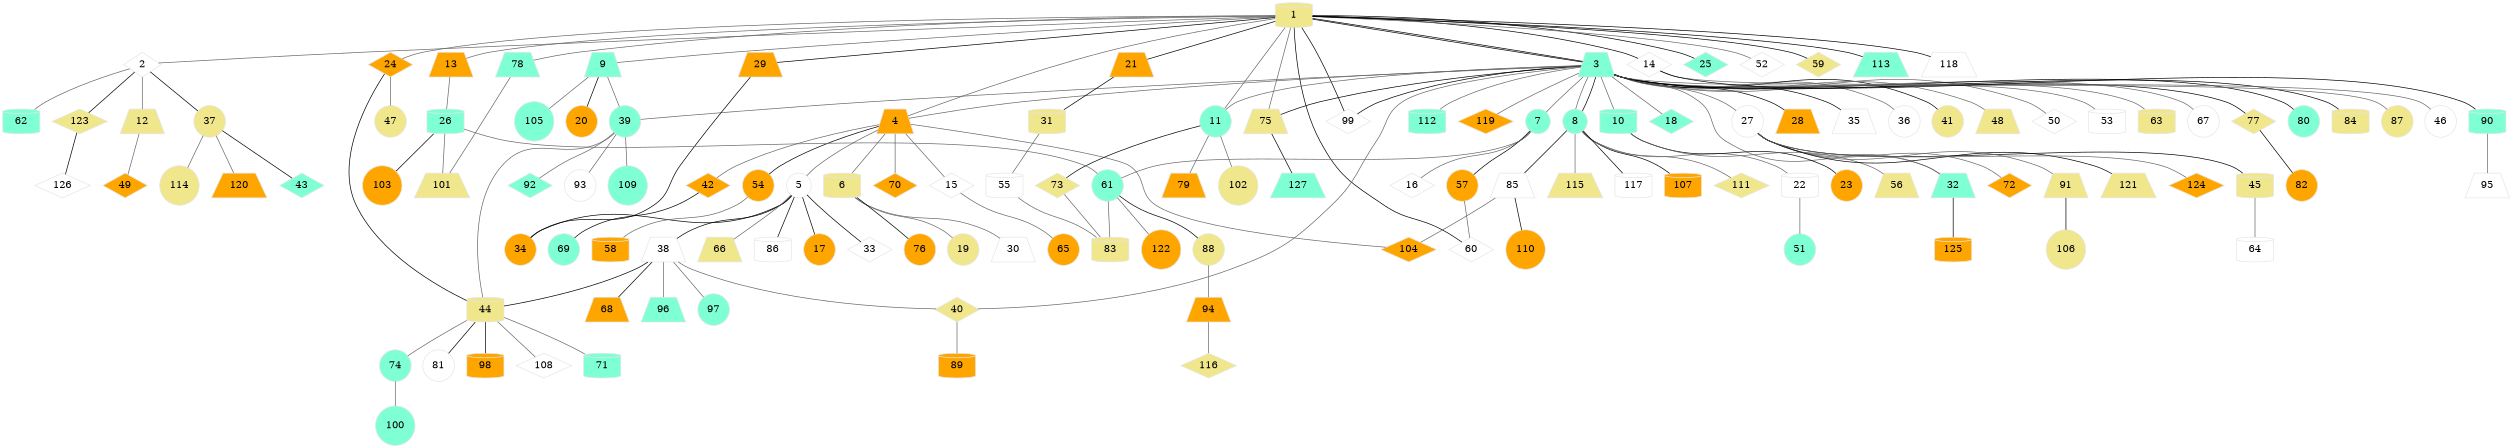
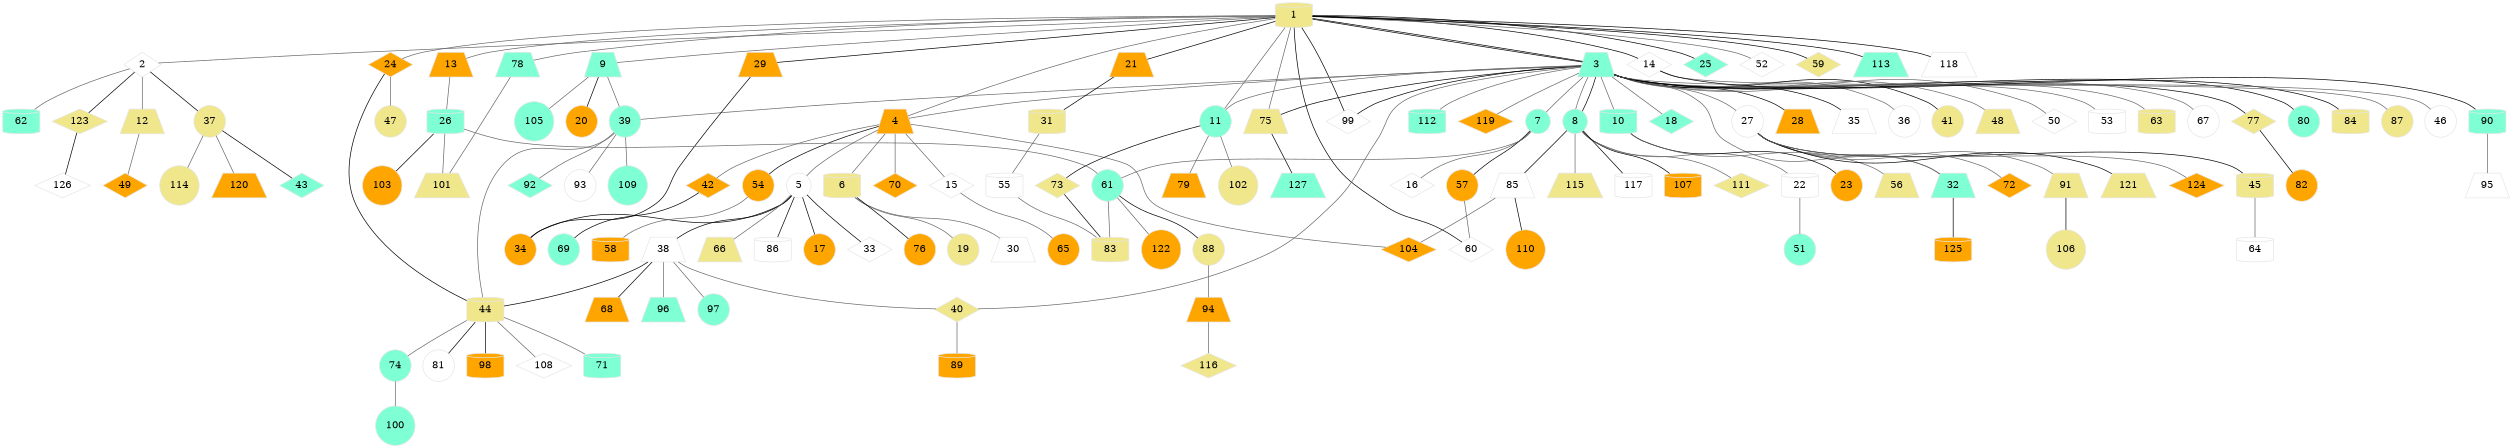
(1082, 216) -> (1082, 216)
